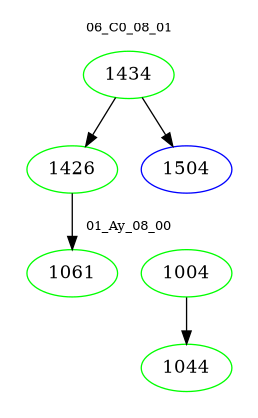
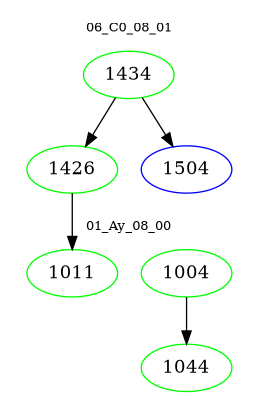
(72, 273) -> (72, 273)
